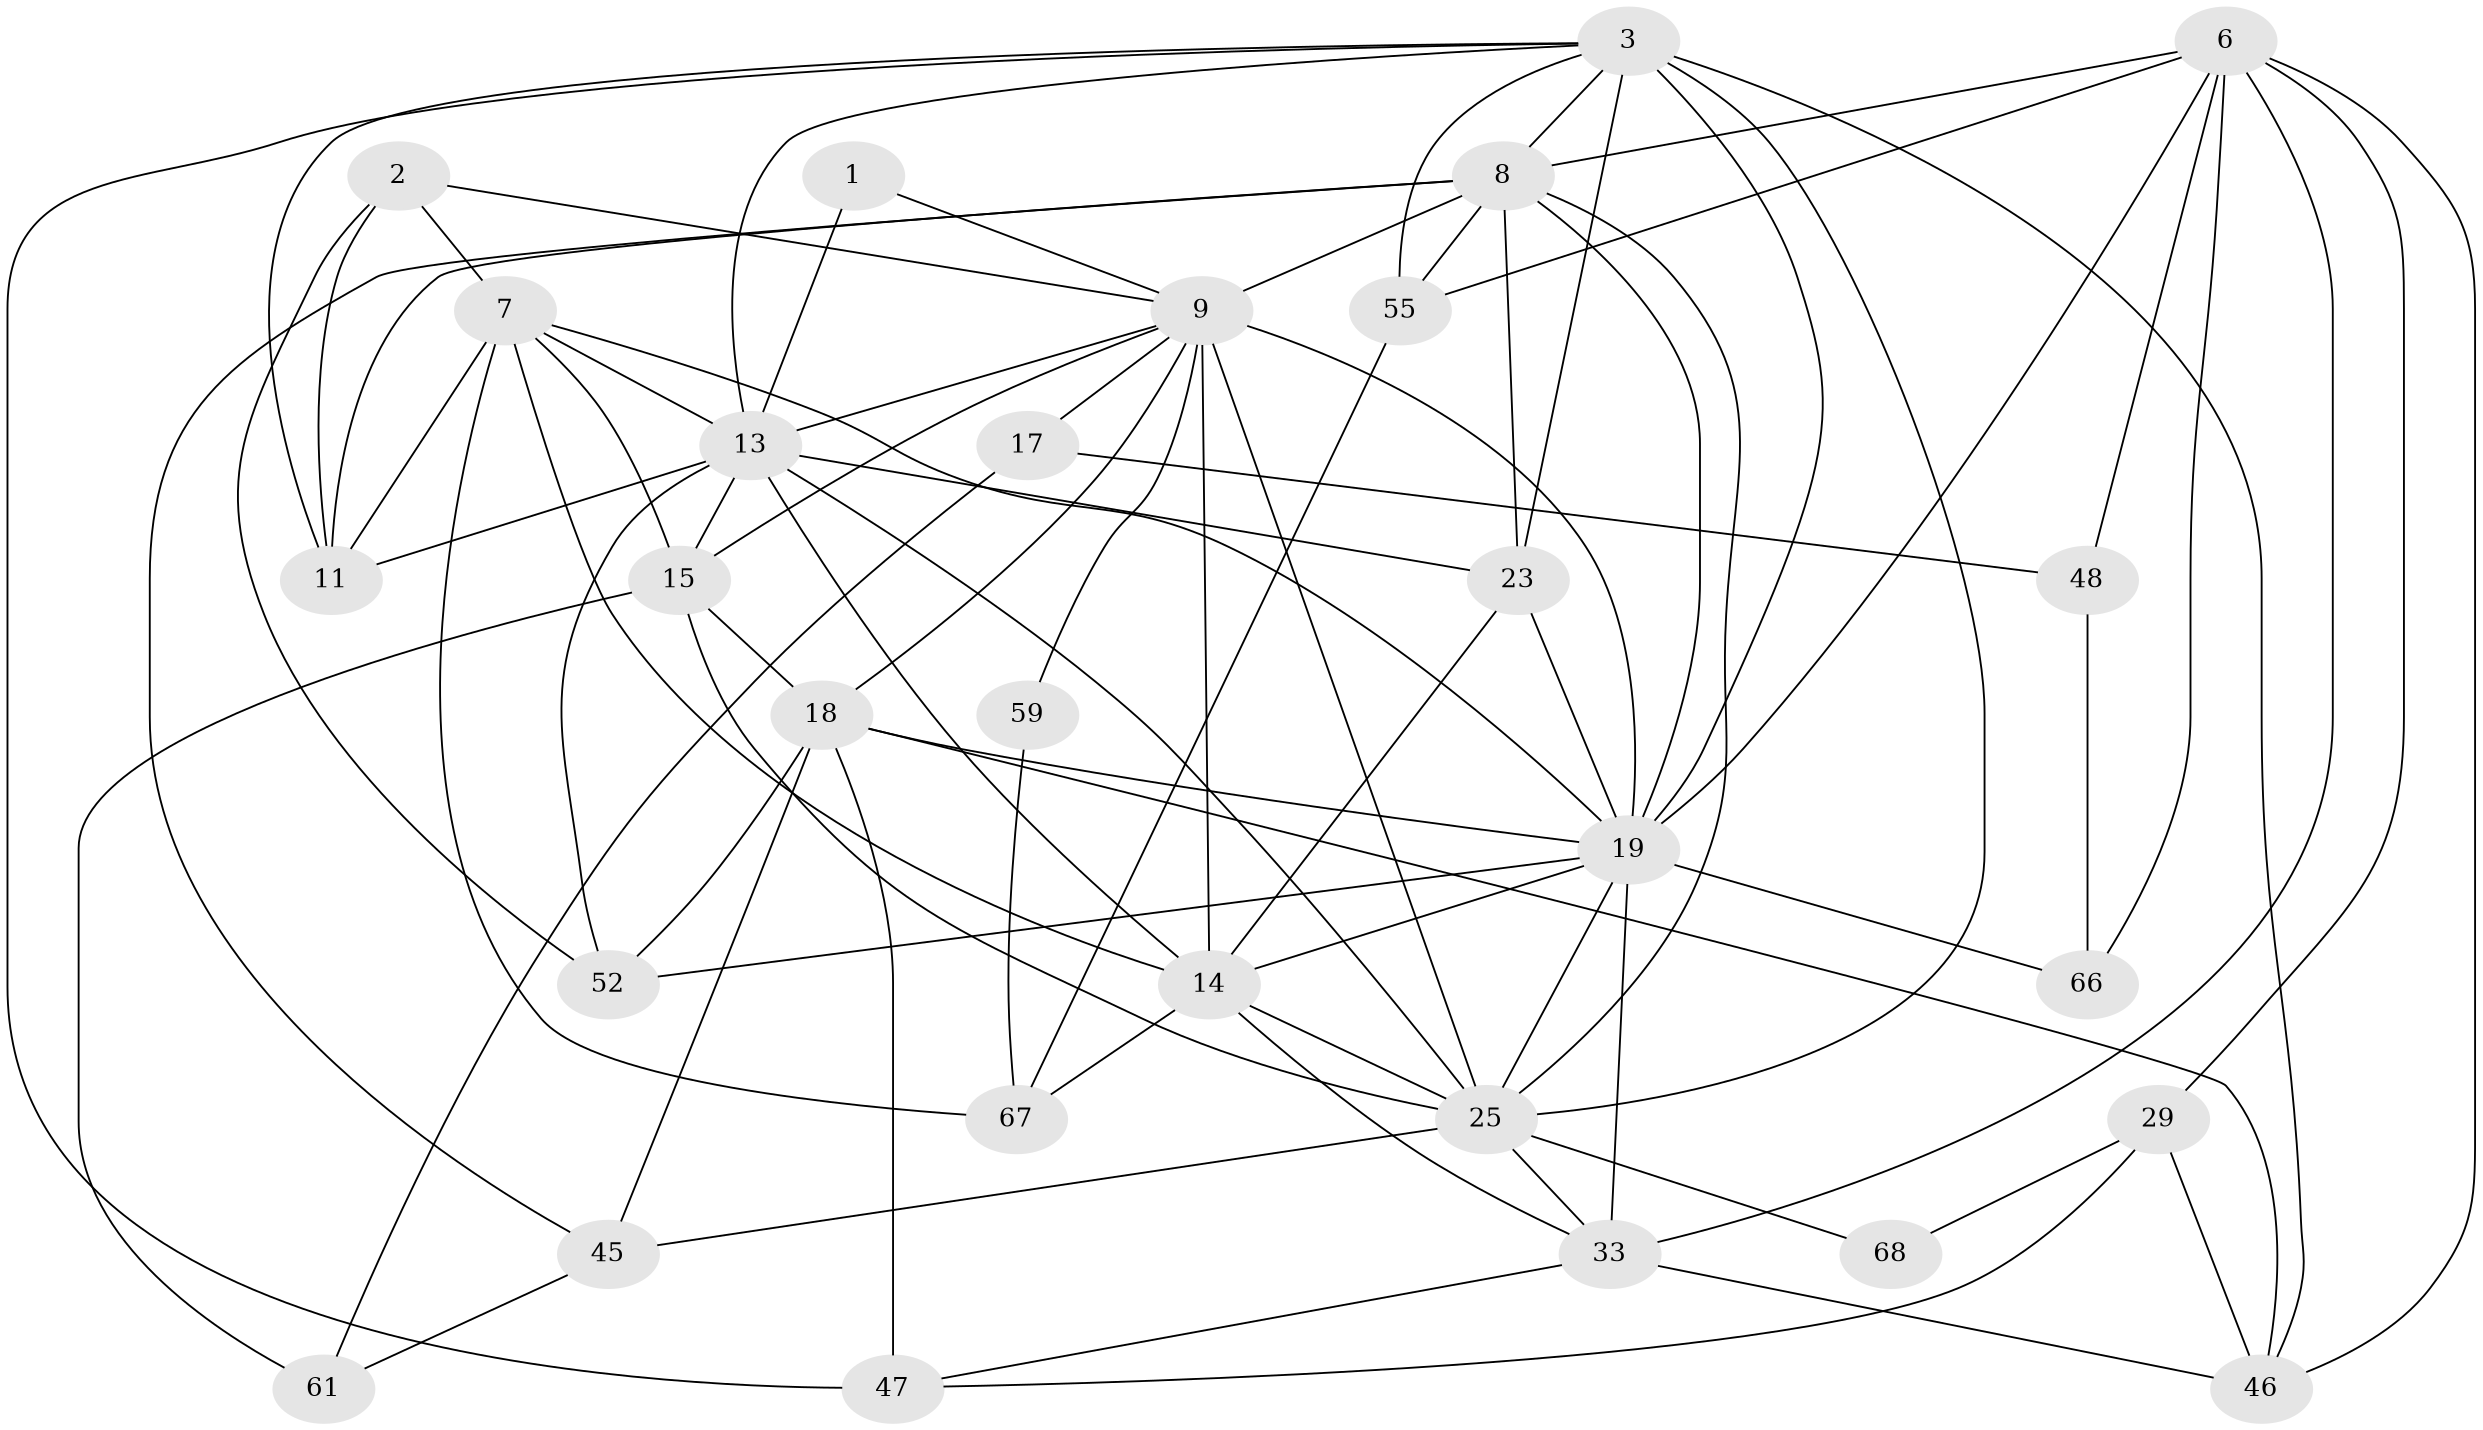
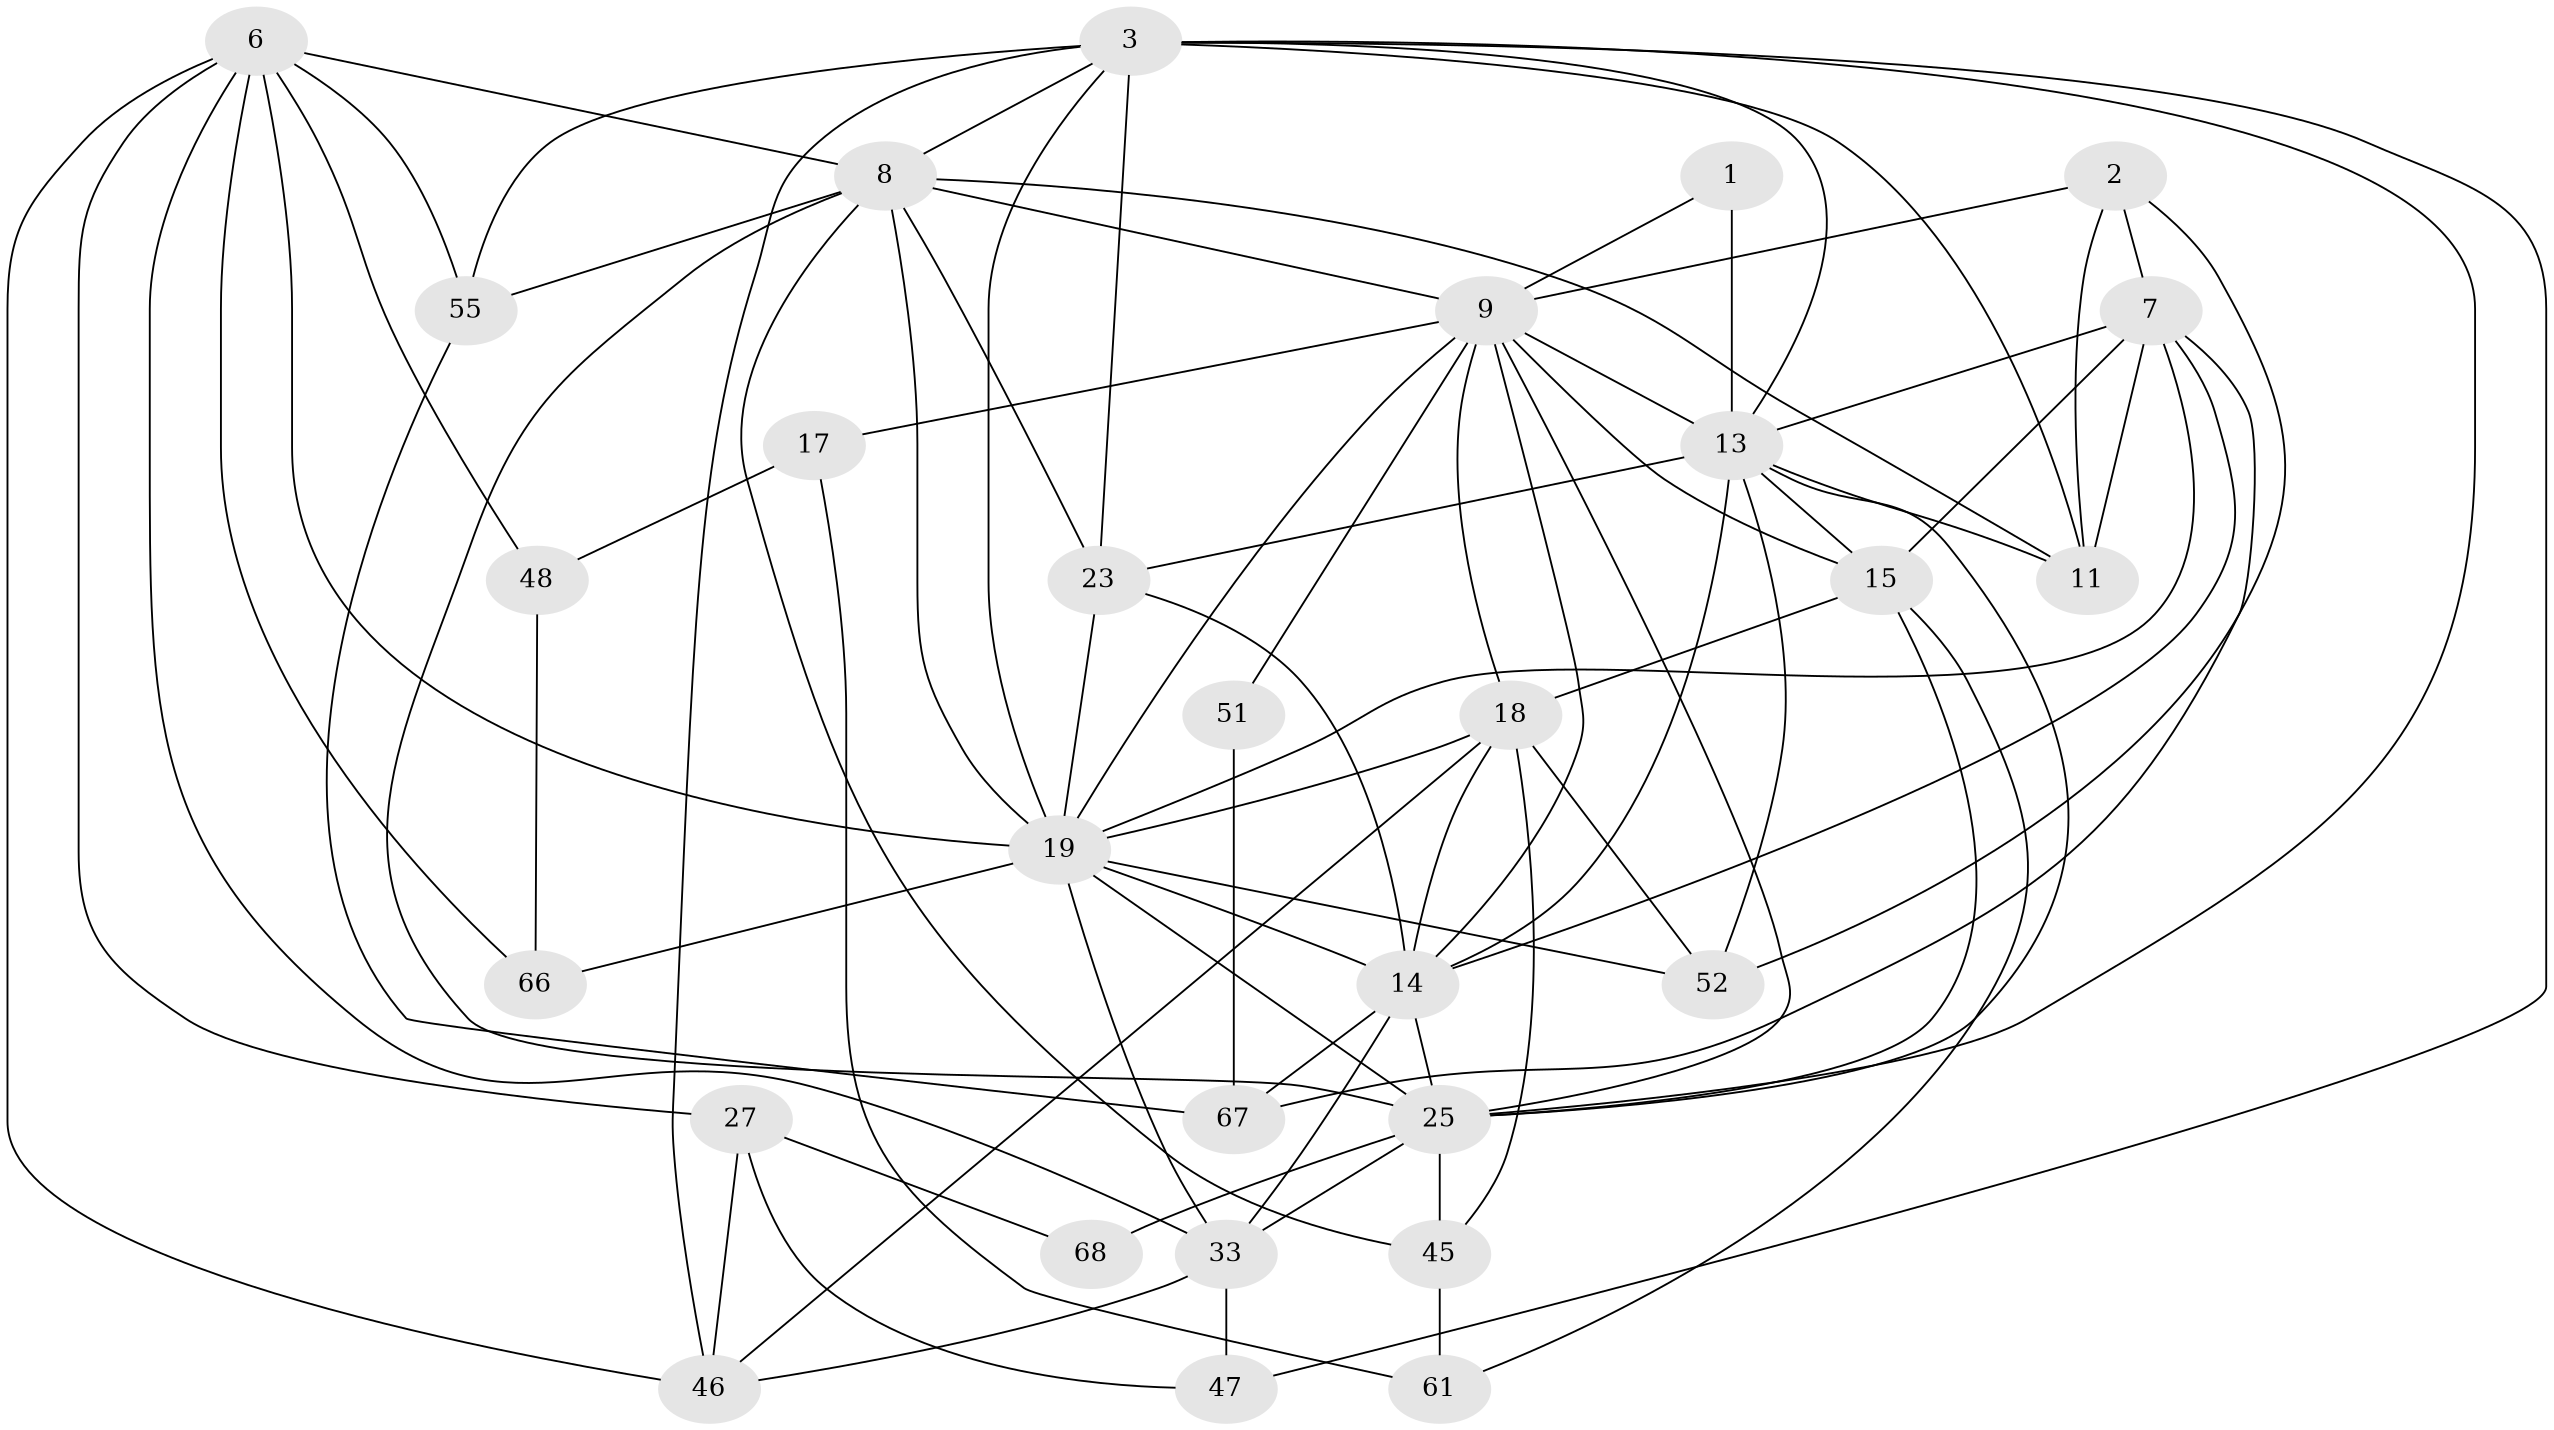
(1028, 715) -> (1234, 715)
(893, 1048) -> (1442, 845)
(2159, 1120) -> (741, 1120)
